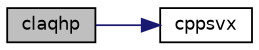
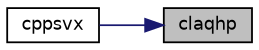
(119, 25) -> (122, 25)
